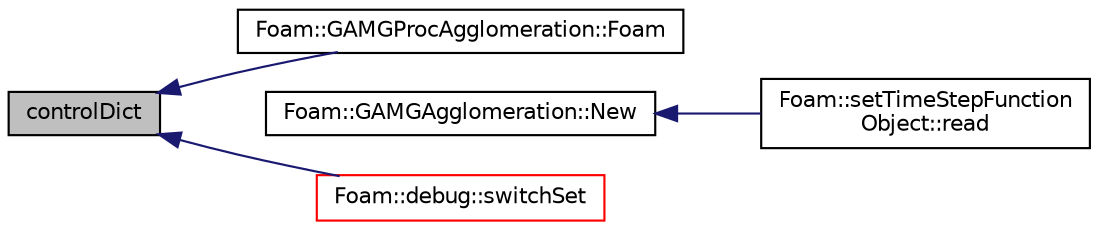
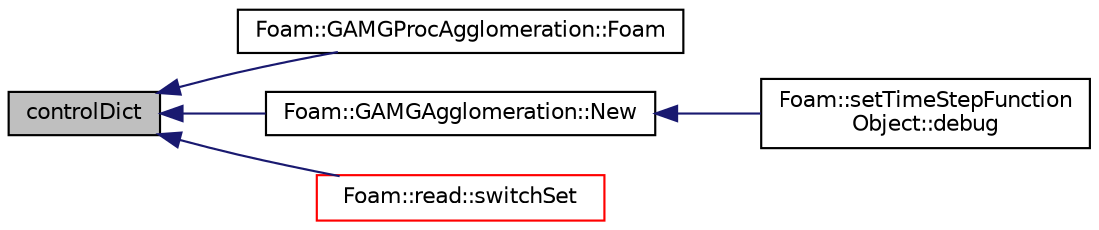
none -> (224, 114)
(926, 114) -> (926, 114)
(461, 198) -> (461, 198)
